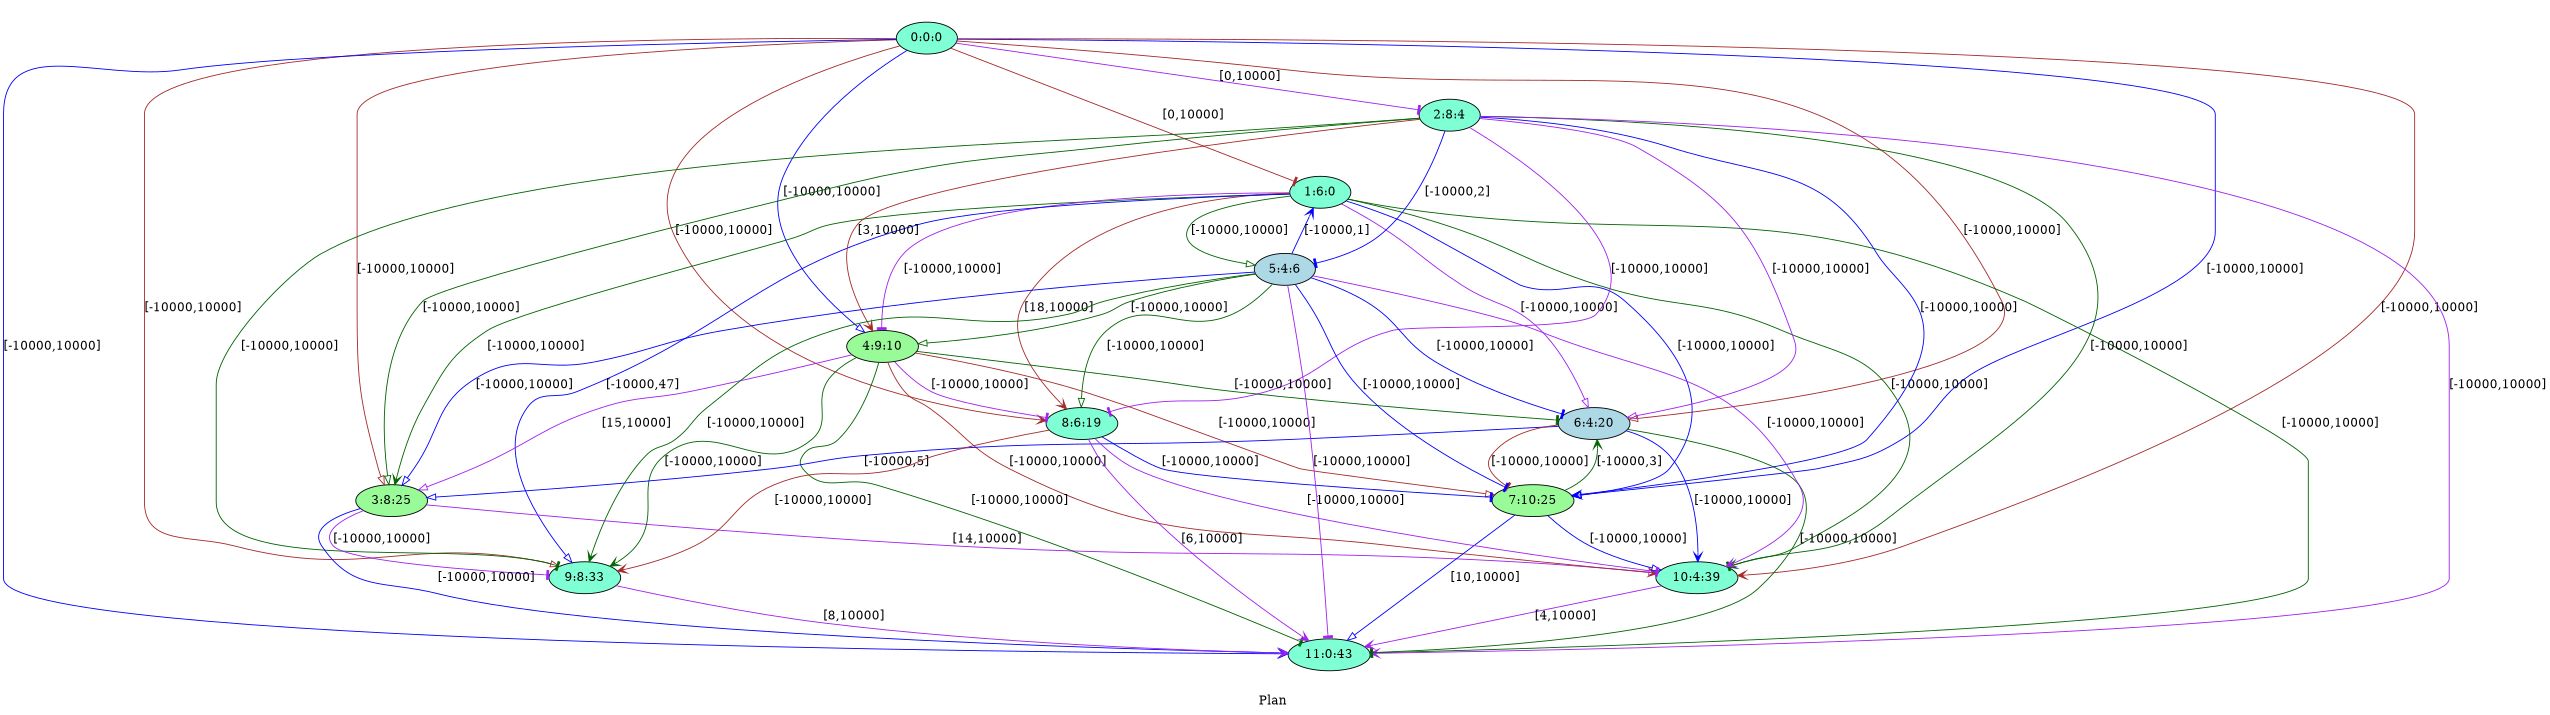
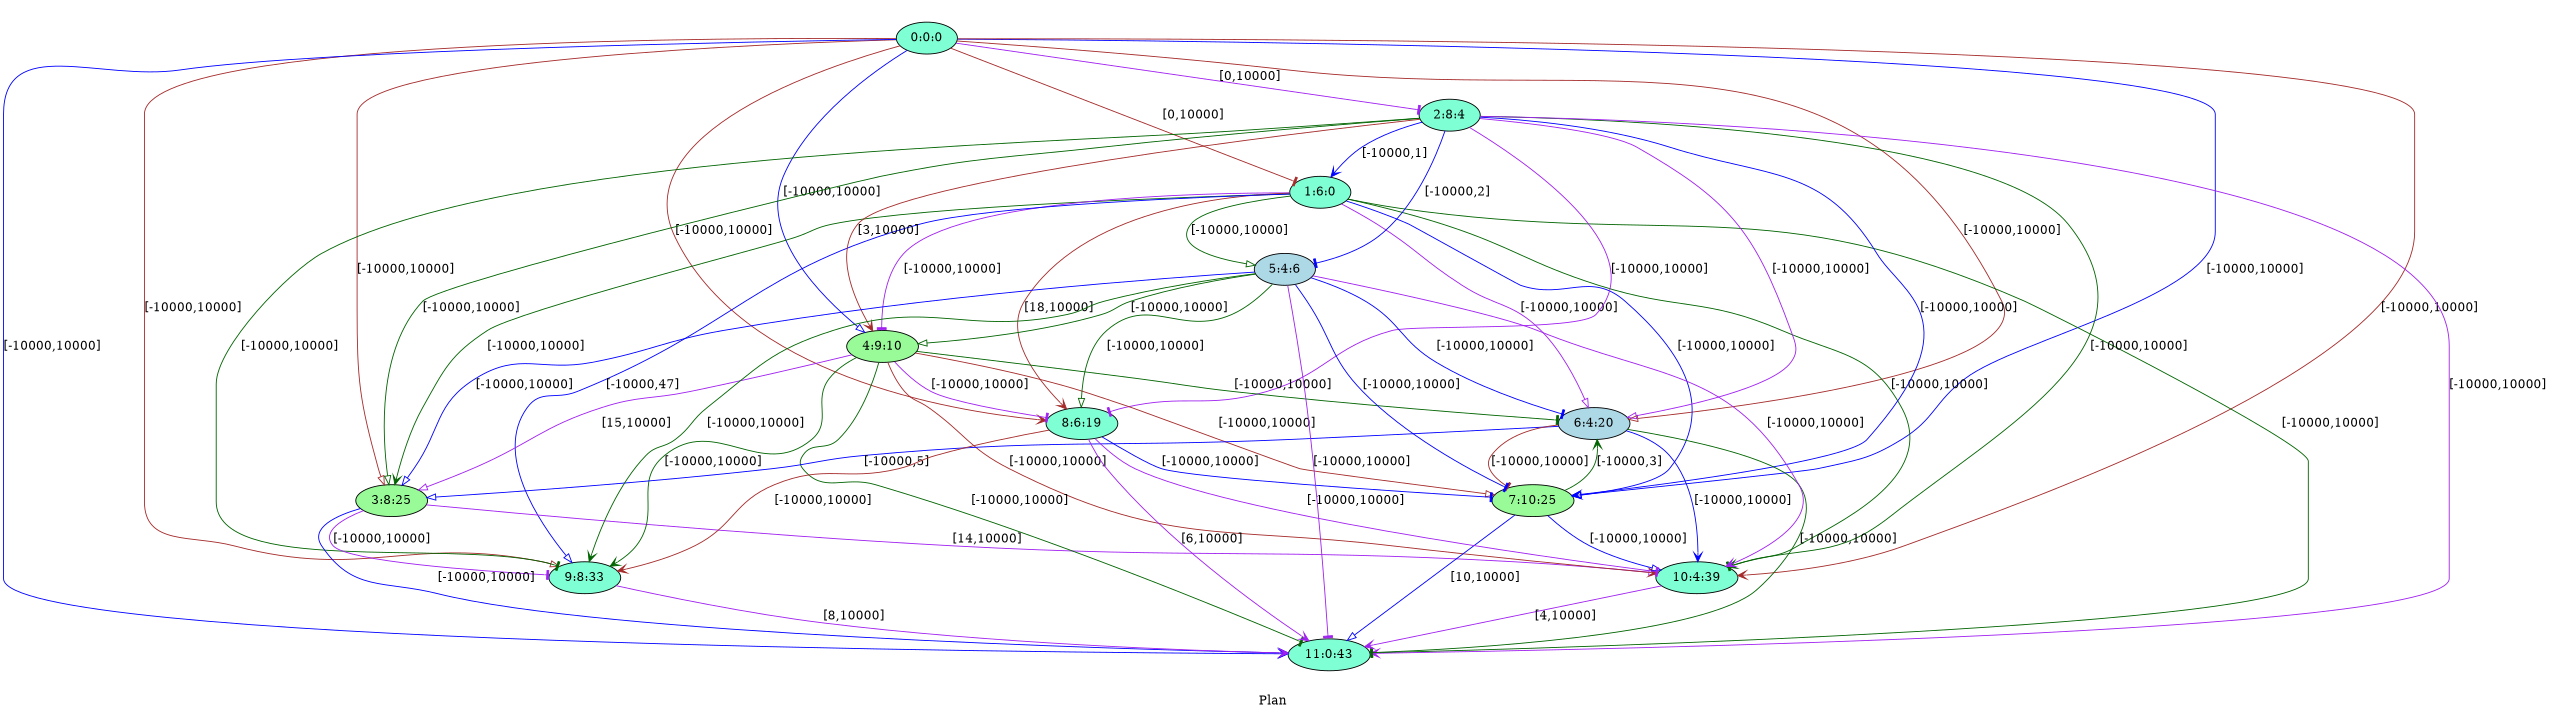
(1301, 235) -> (1375, 139)
